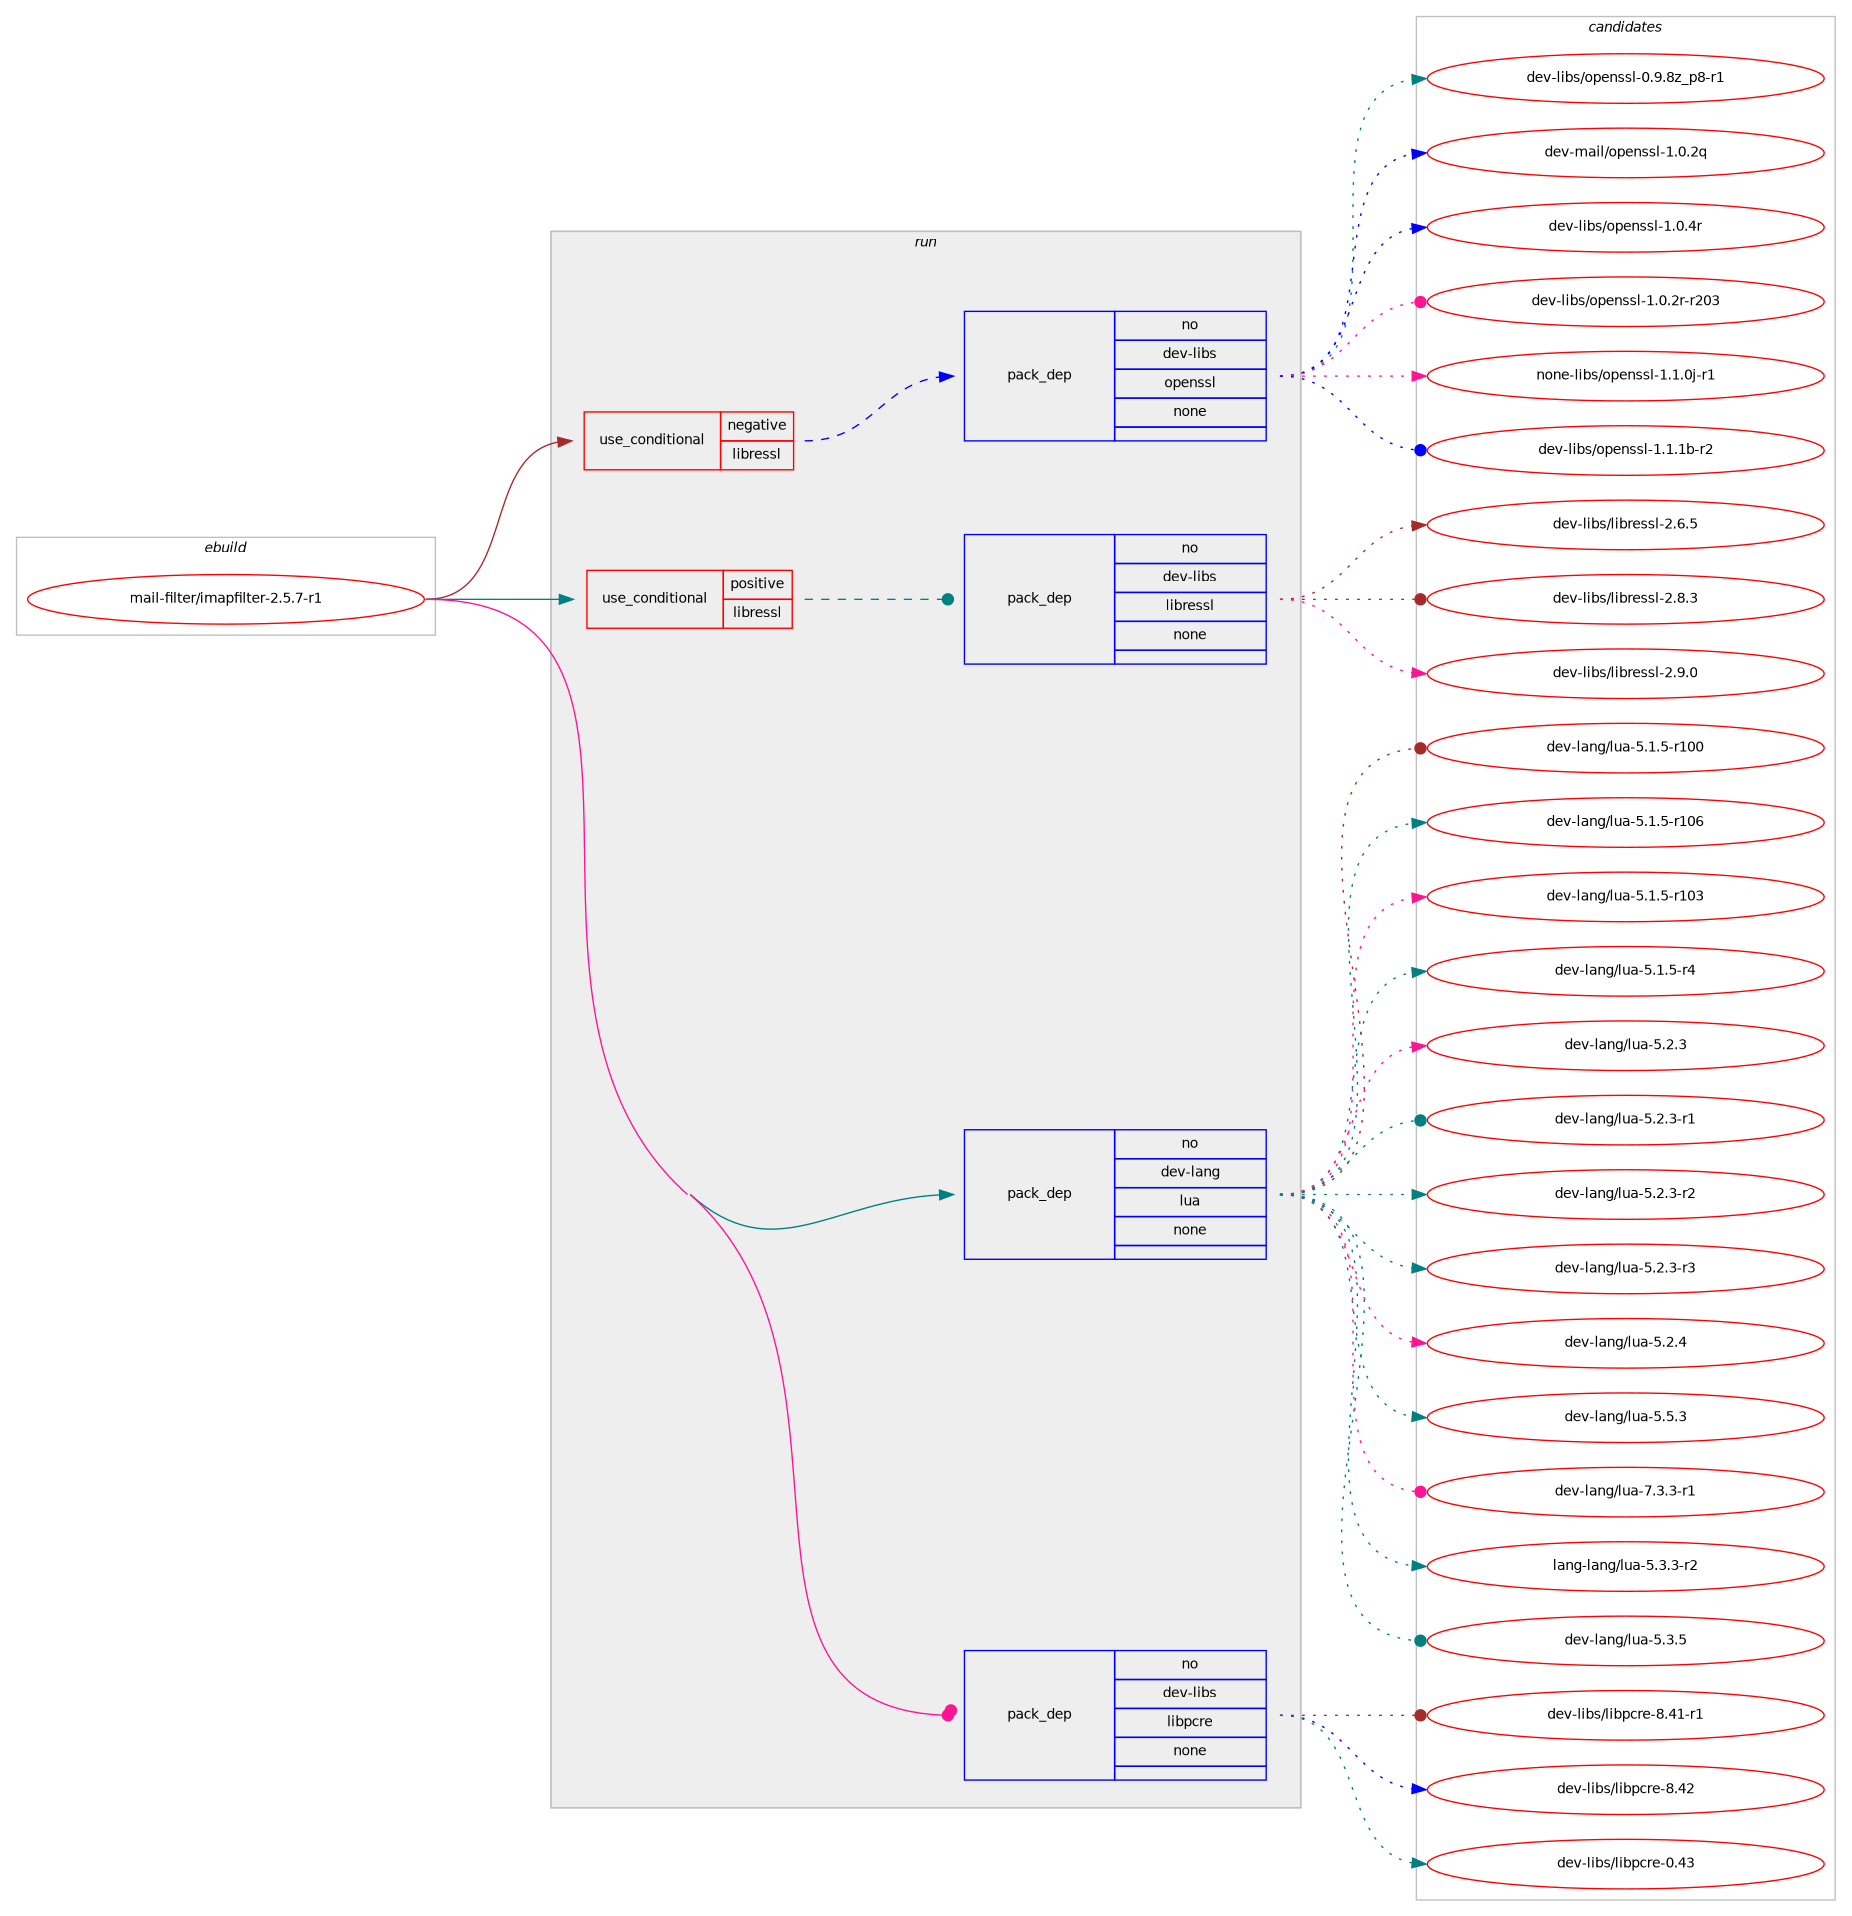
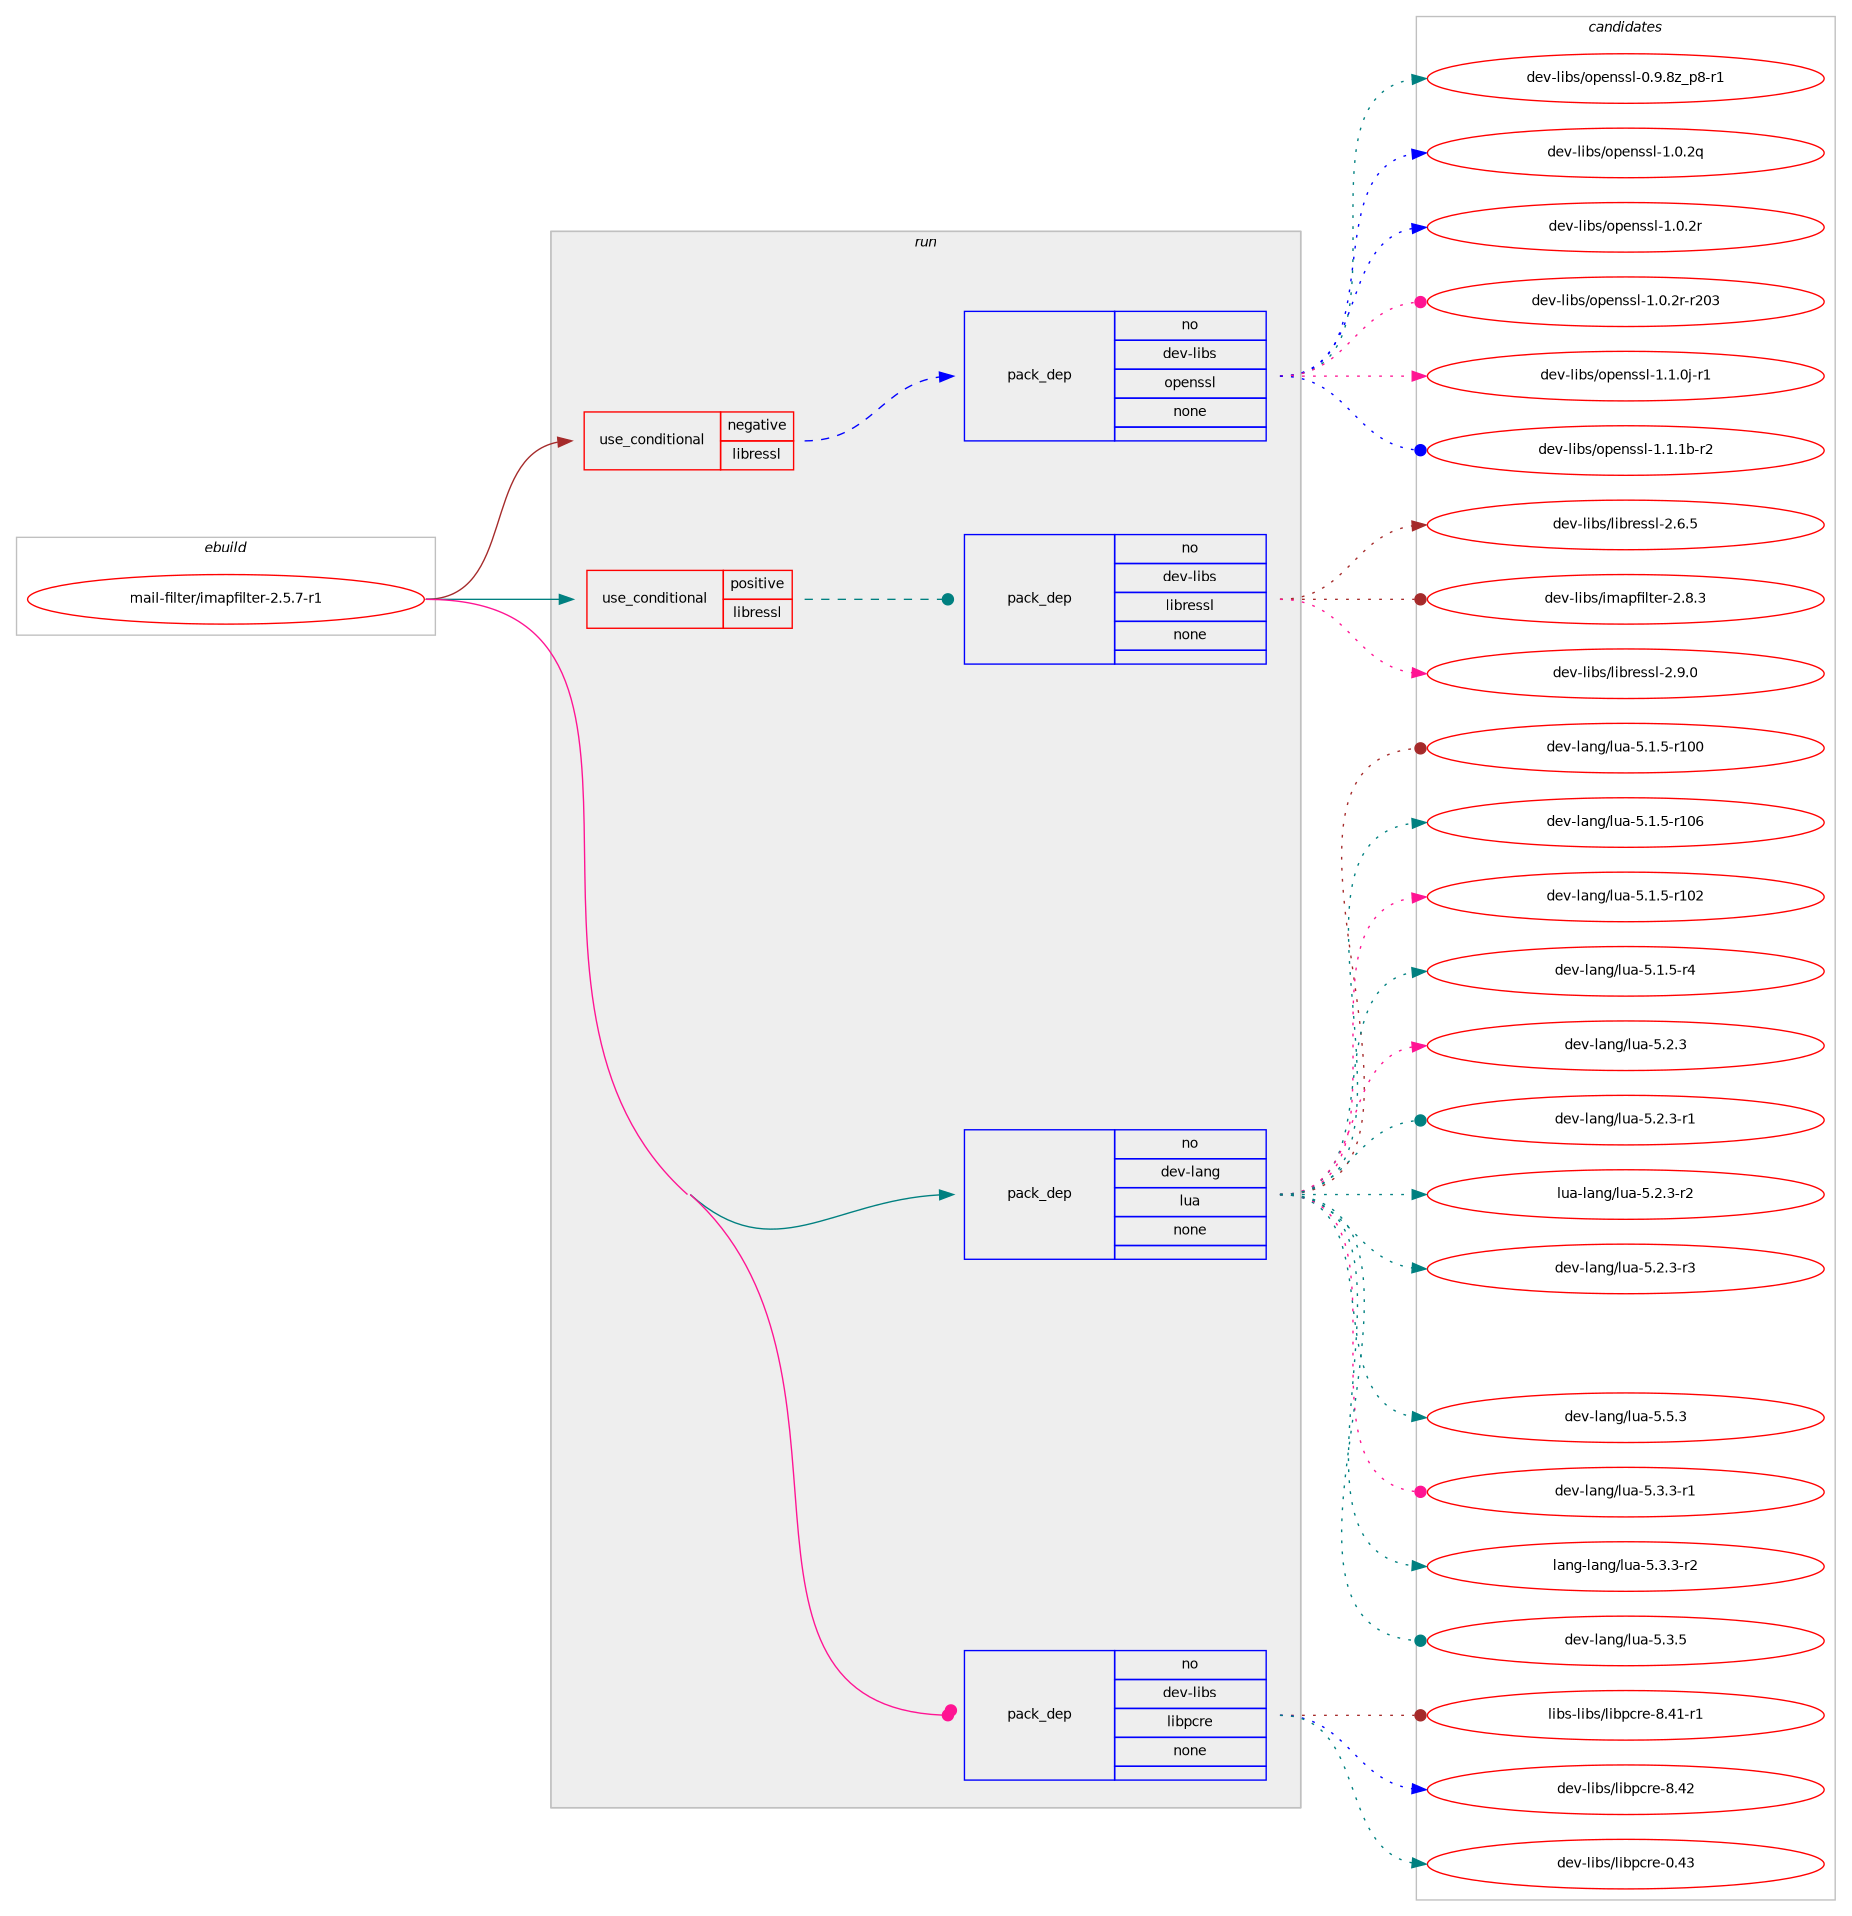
(1626, 153) -> (1626, 153)
(1626, 227) -> (1626, 227)
(1626, 376) -> (1626, 376)
(1626, 599) -> (1626, 599)
(1626, 897) -> (1626, 897)
(1626, 1195) -> (1626, 1195)
(1626, 1343) -> none
(1626, 1492) -> (1626, 1492)
(1626, 1715) -> (1626, 1715)
